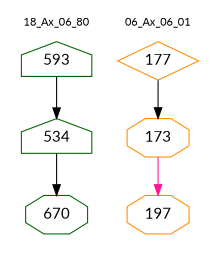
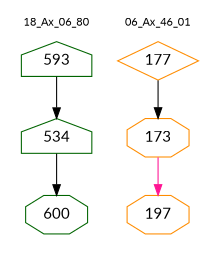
(158, 23) -> (158, 23)
(57, 215) -> (57, 215)
